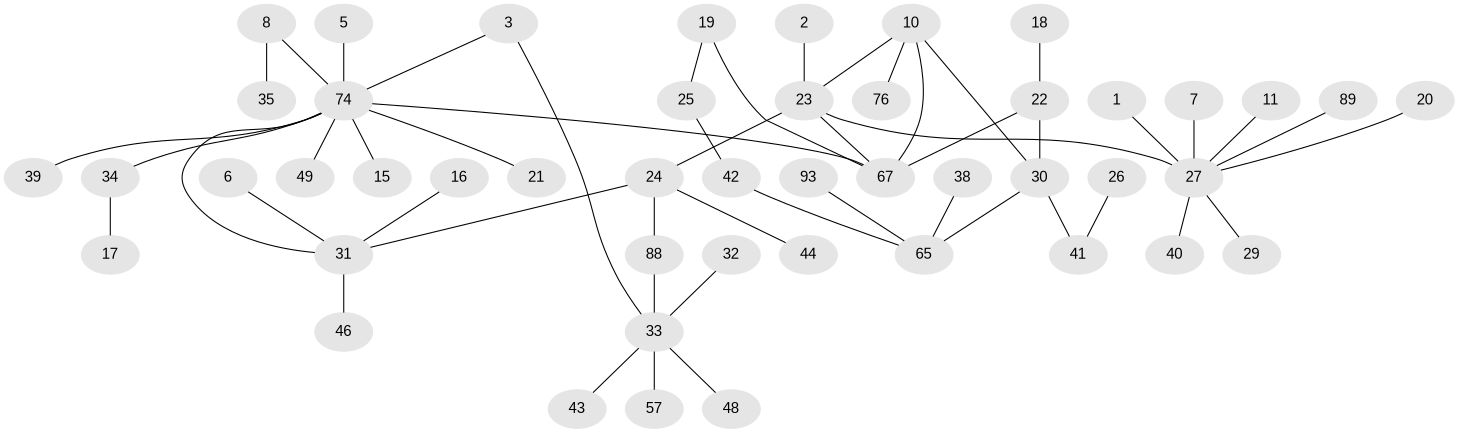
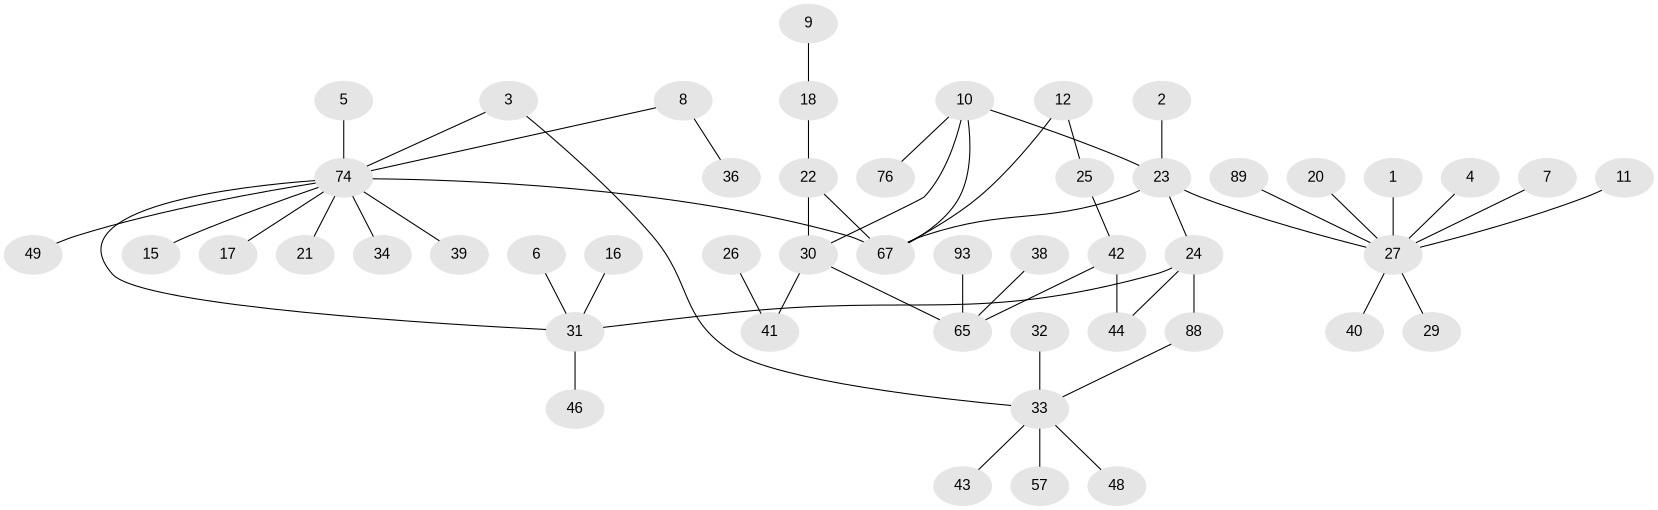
(707, 24) -> (1063, 101)
none -> (808, 24)
(267, 101) -> (731, 178)
none -> (1470, 178)
(110, 216) -> (286, 216)
none -> (1117, 294)
